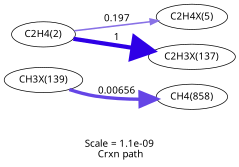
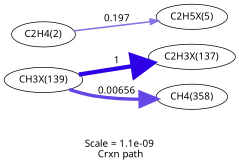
(192, 17) -> (192, 17)
(103, 43) -> (106, 70)
(192, 97) -> (192, 97)
